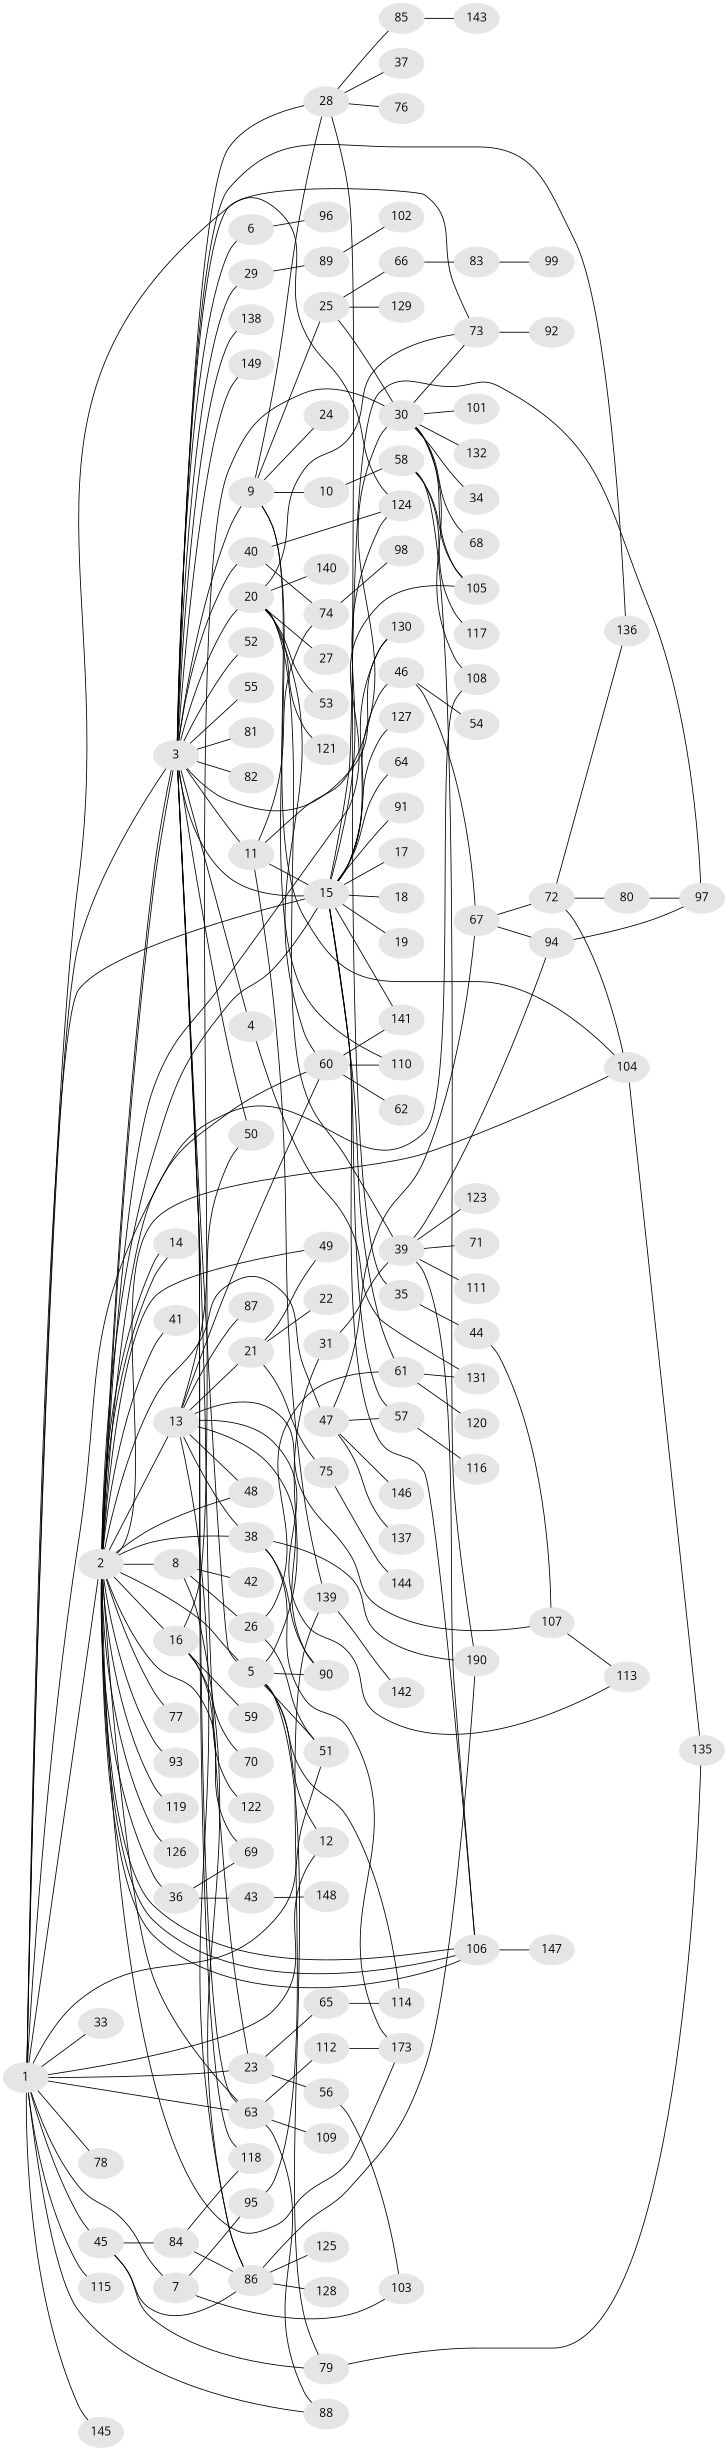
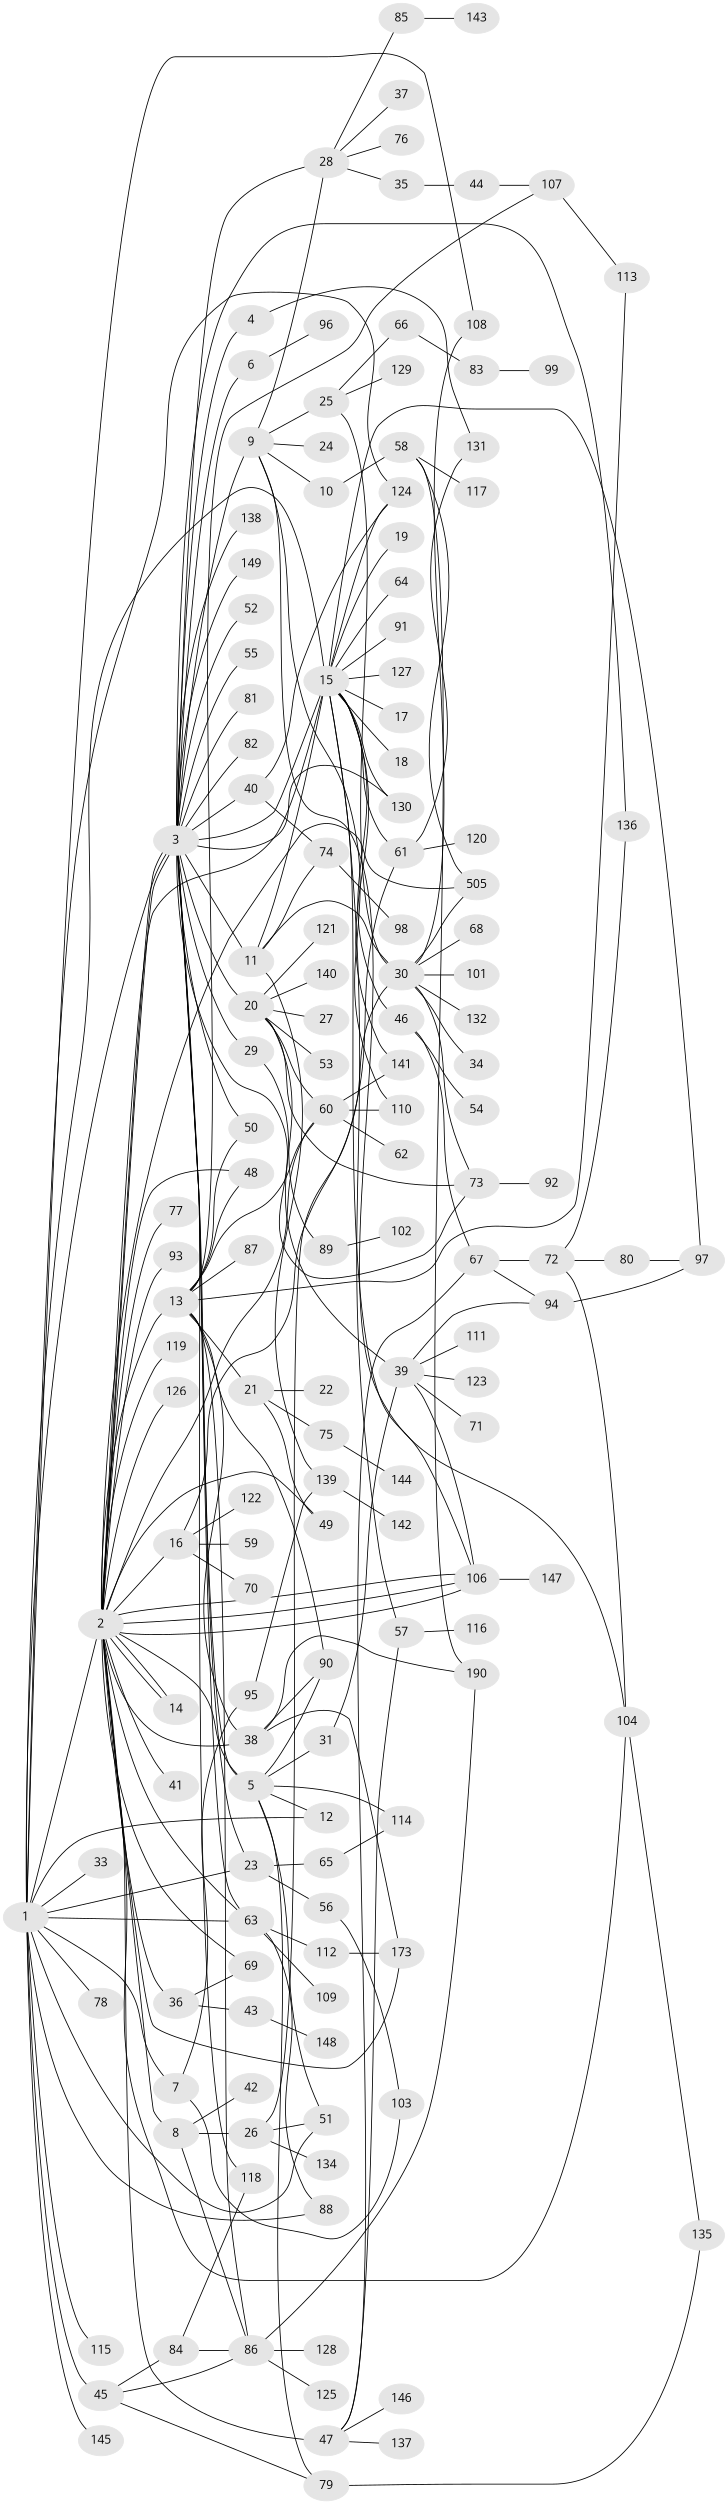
(477, 589) -> (477, 885)
none -> (326, 2165)
